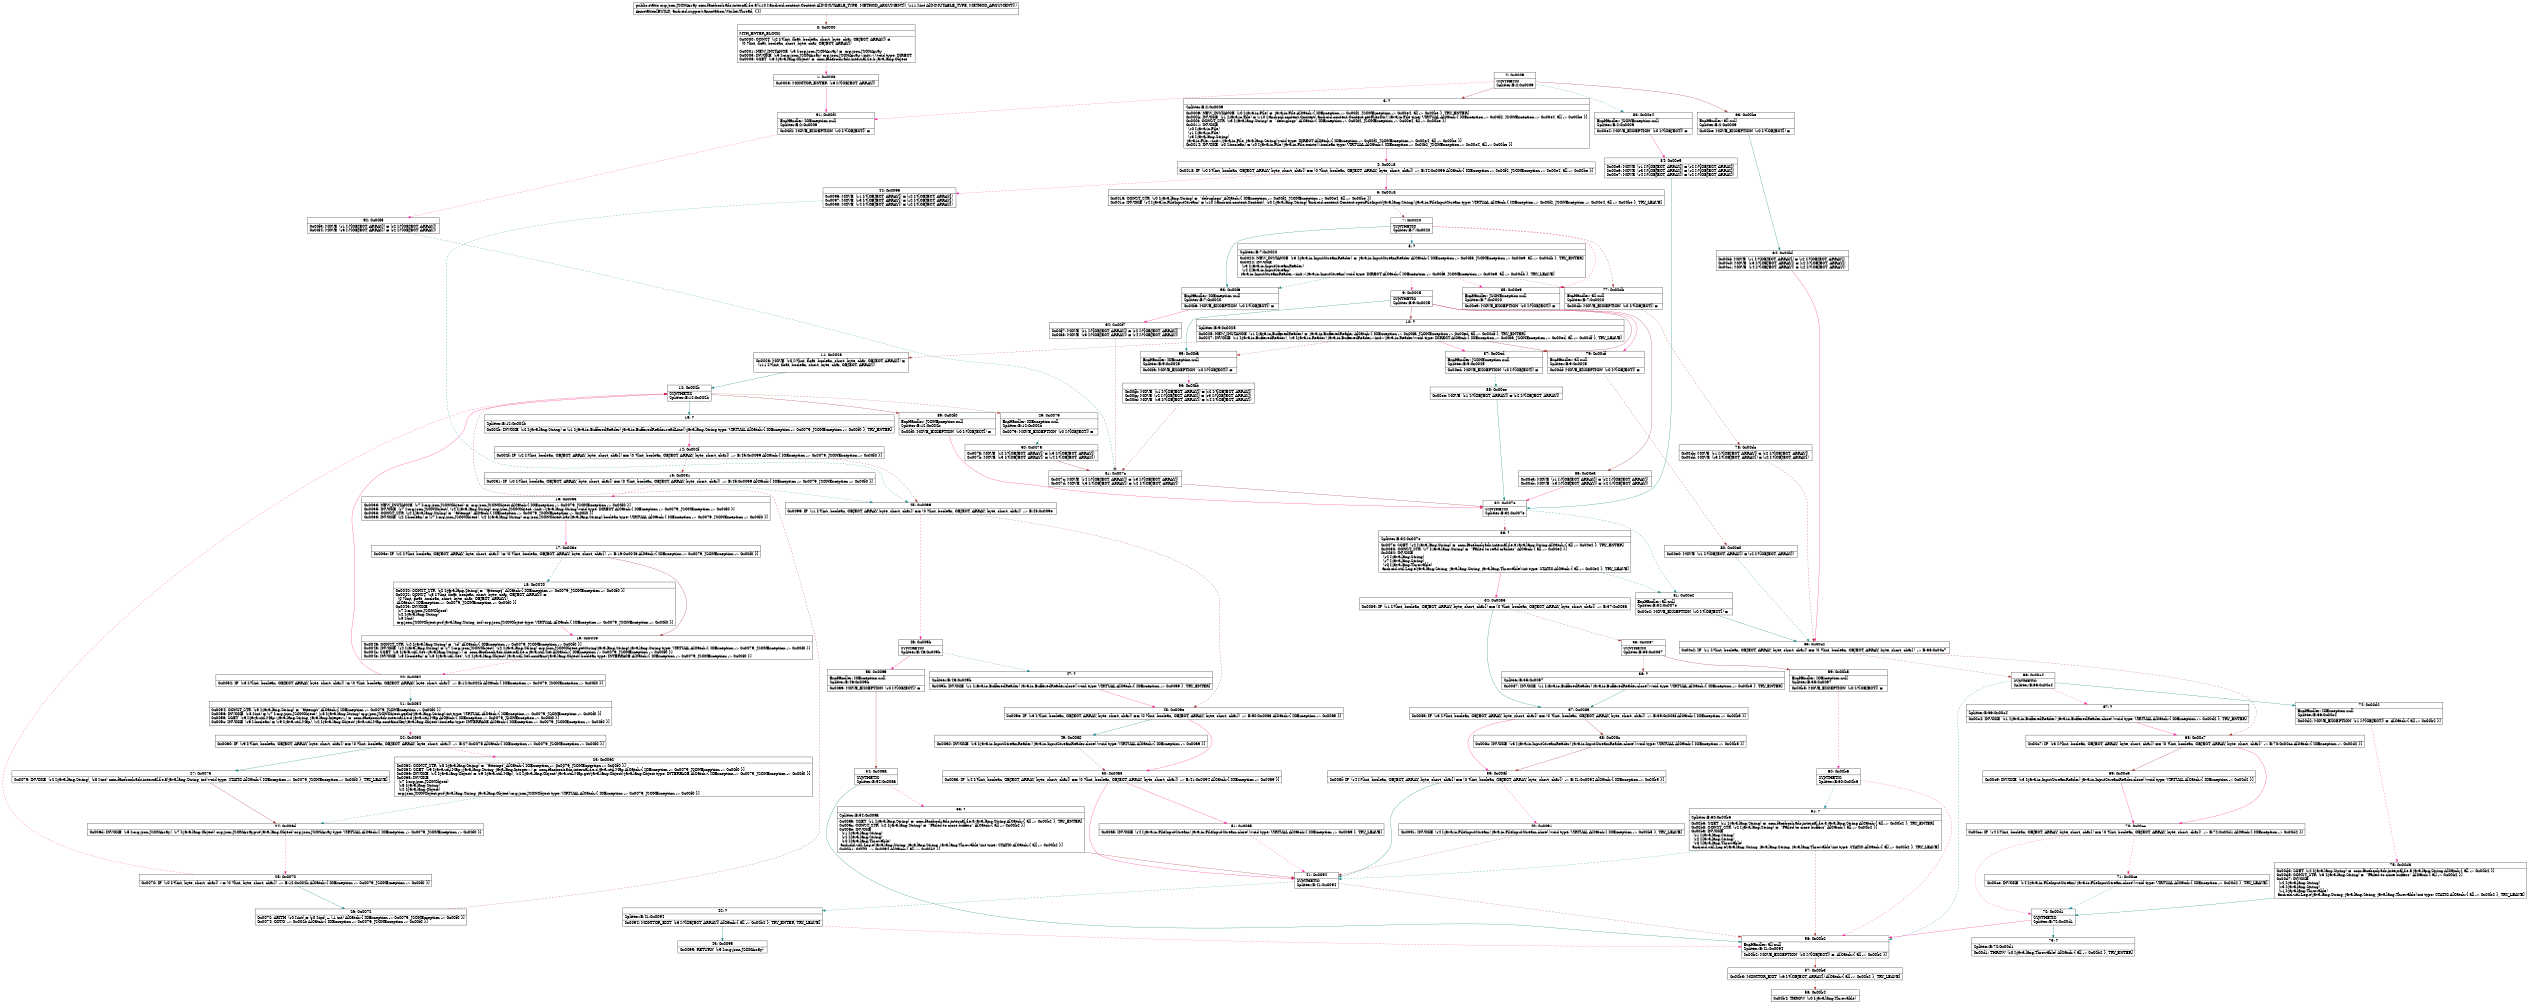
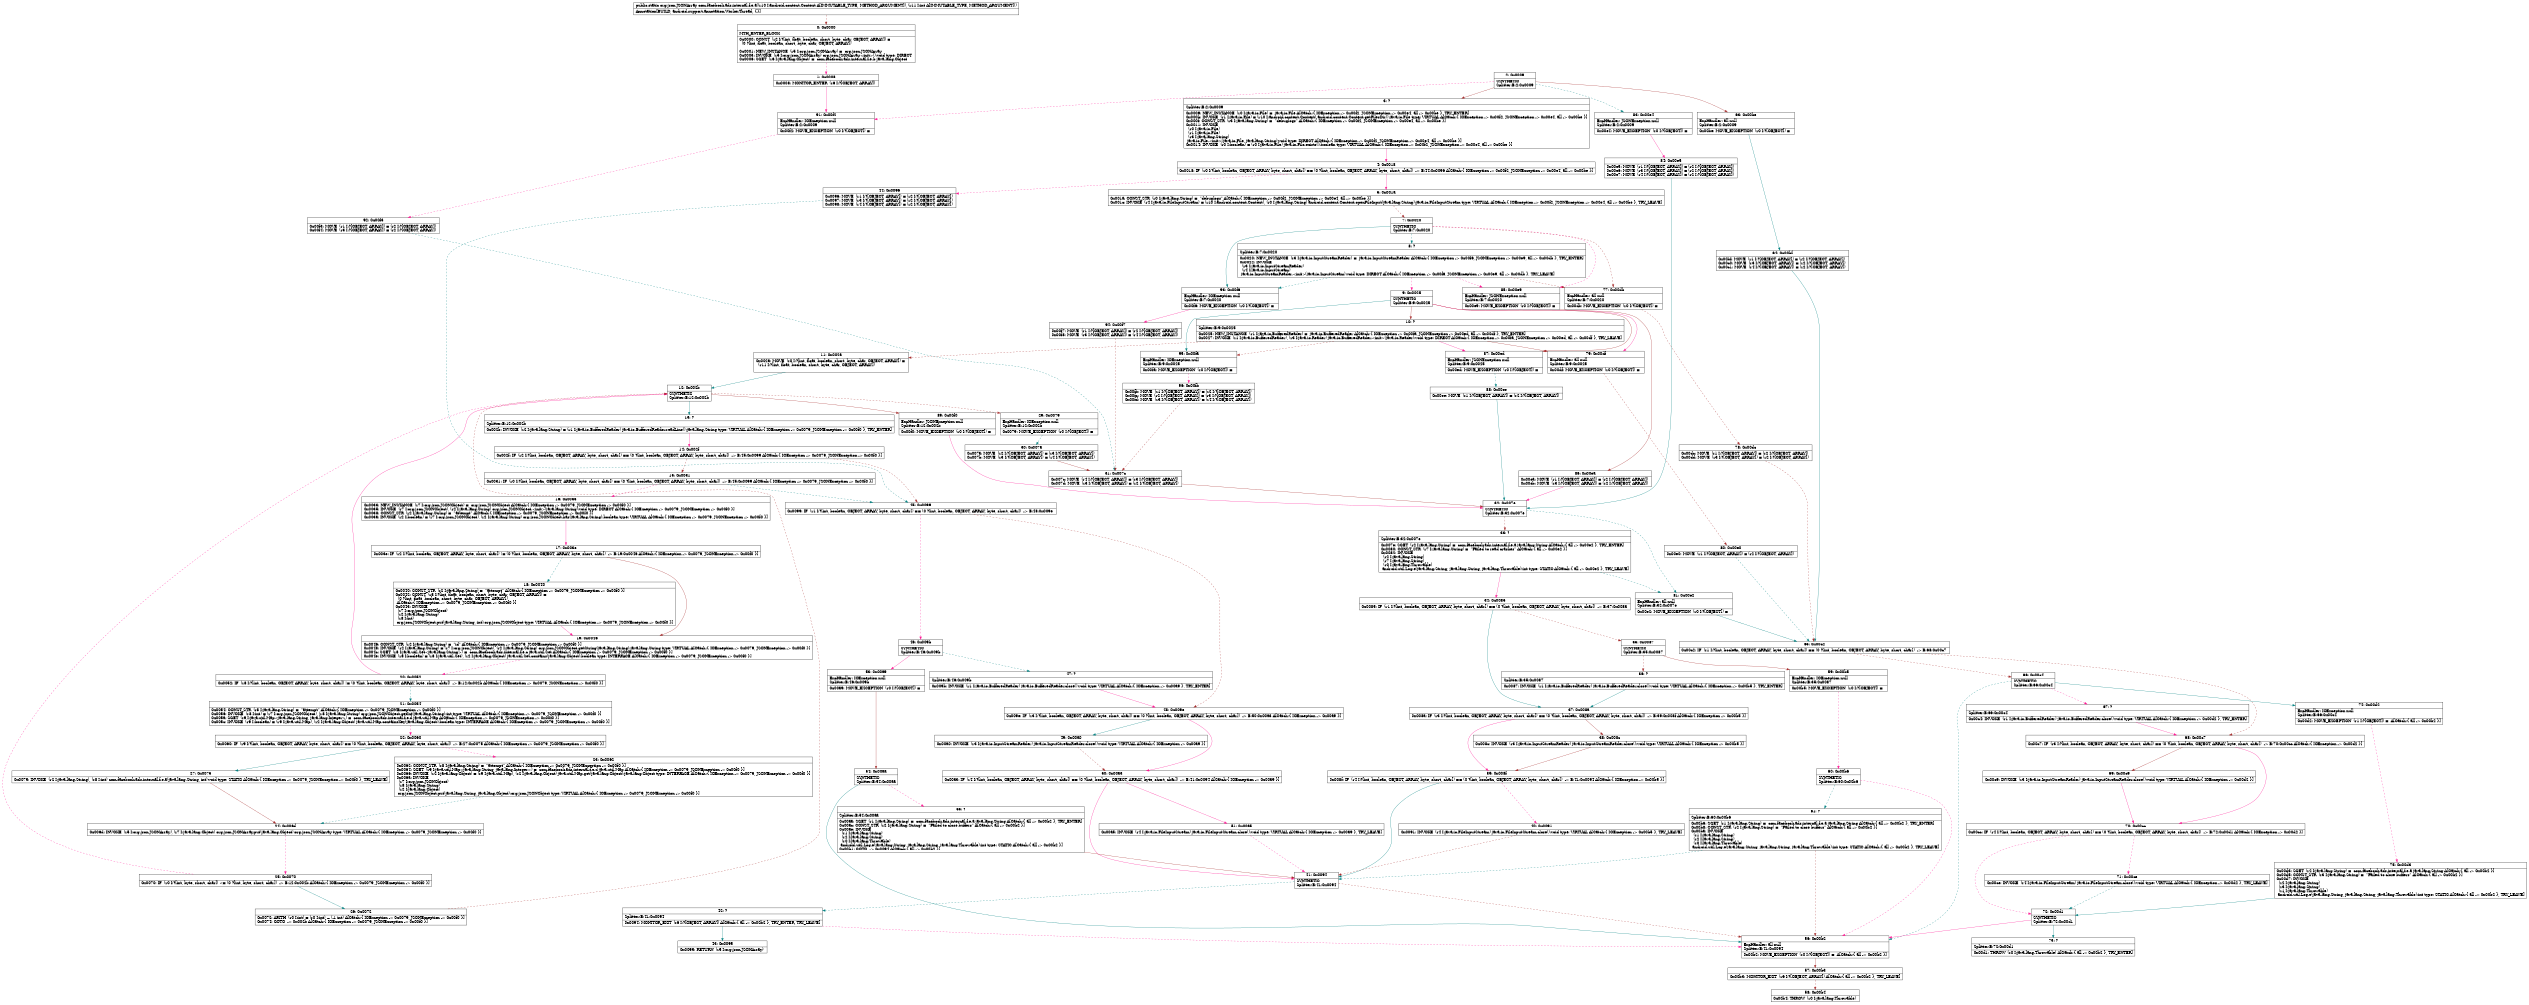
(1819, 451) -> (1819, 451)
